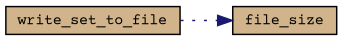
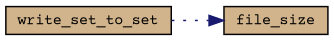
(93, 20) -> (89, 20)
